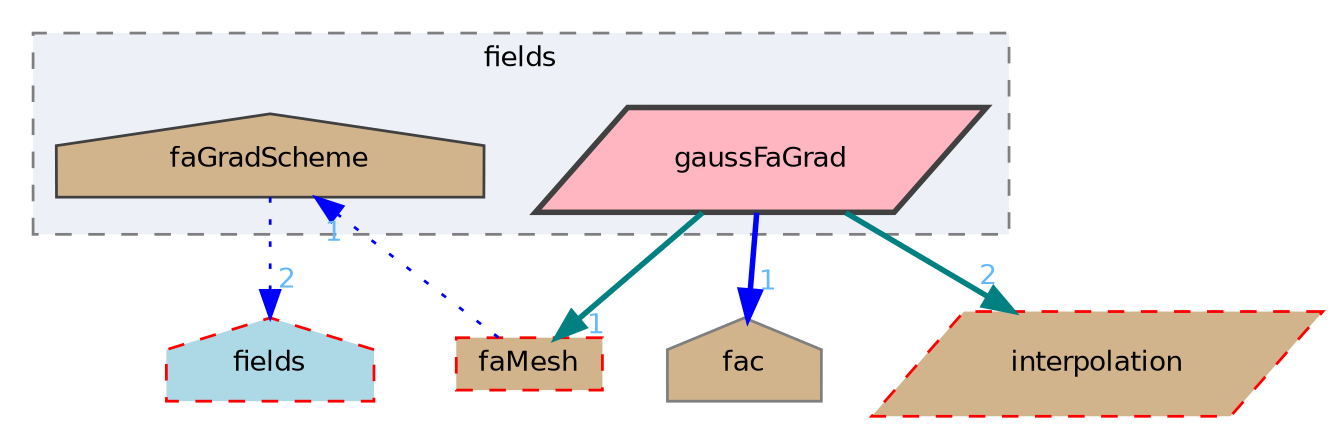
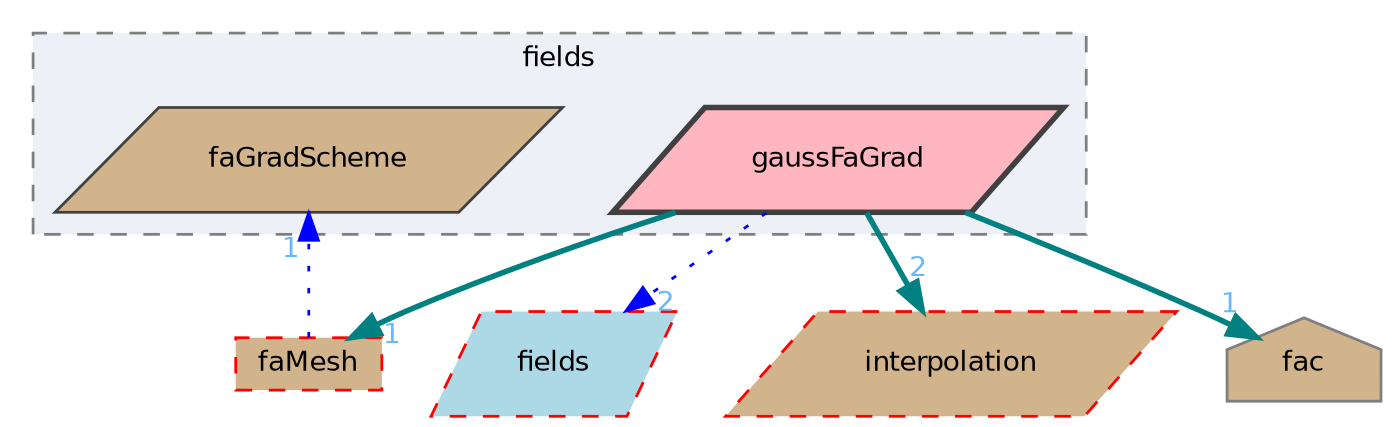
(270, 160) -> (309, 160)
(753, 252) -> (1099, 267)
(270, 253) -> (708, 254)
(270, 364) -> (554, 364)
